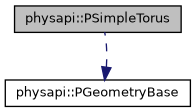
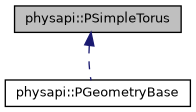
(107, 50) -> (89, 63)
